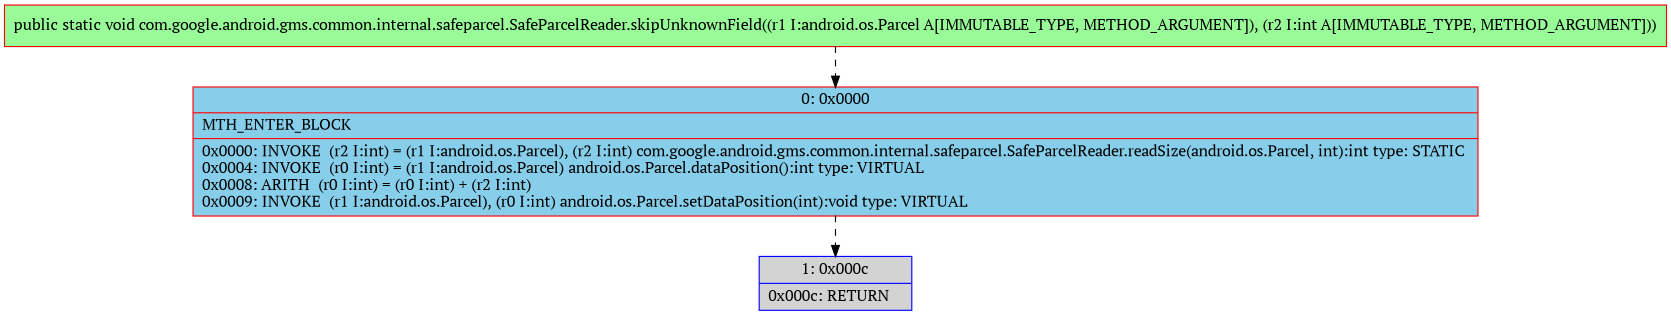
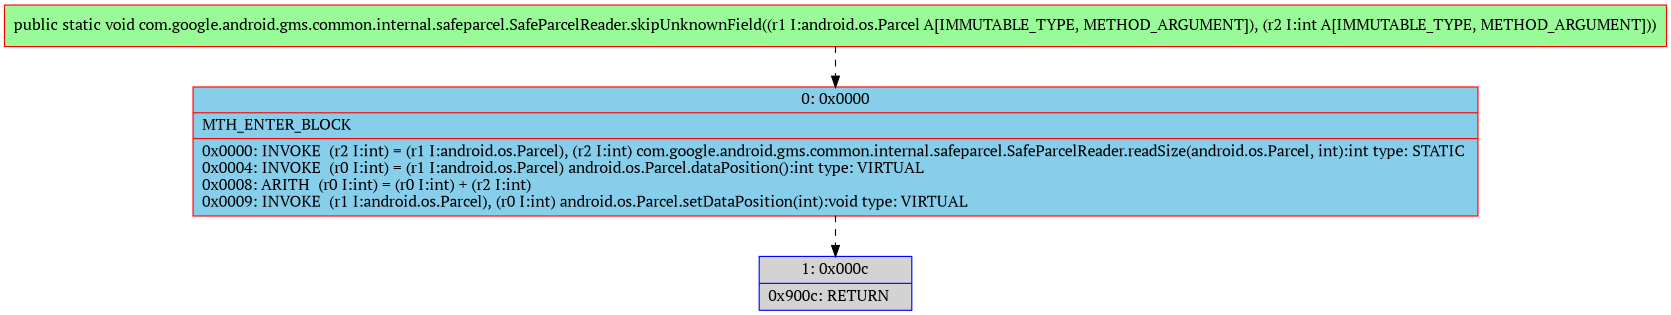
(835, 296) -> (835, 296)
